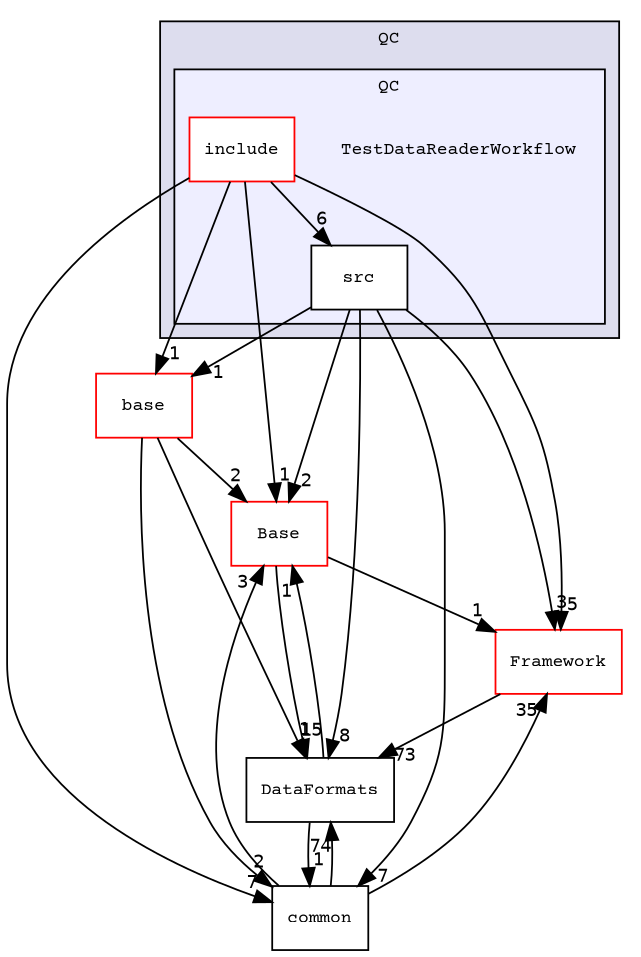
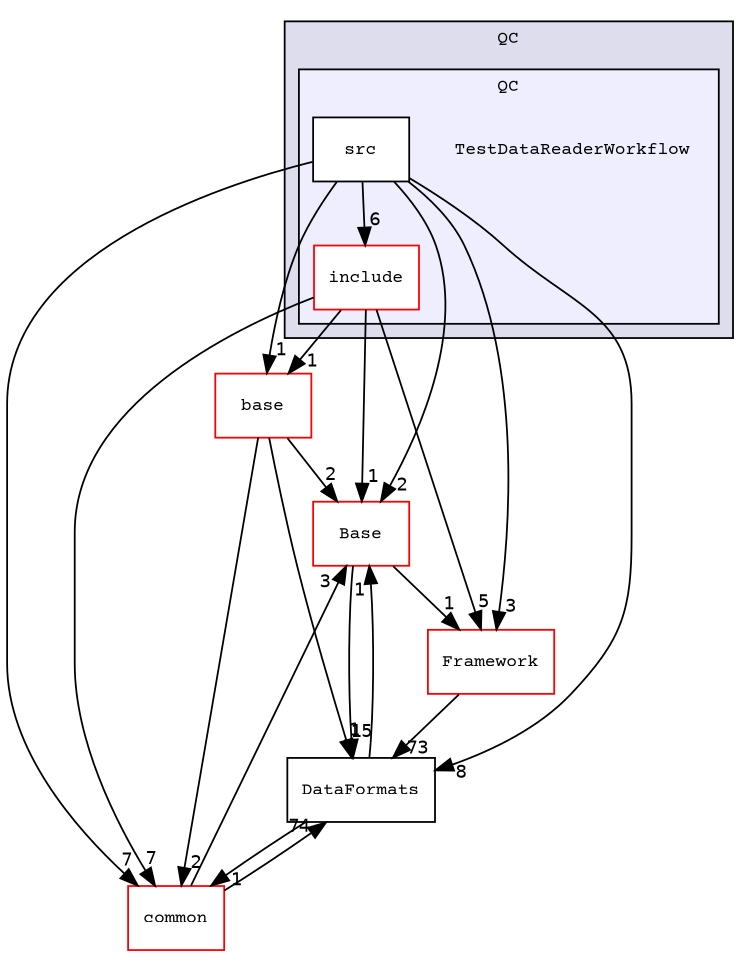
(295, 207) -> (363, 205)
(472, 819) -> none
(320, 918) -> (176, 918)
